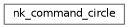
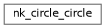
(64, 14) -> (53, 14)
